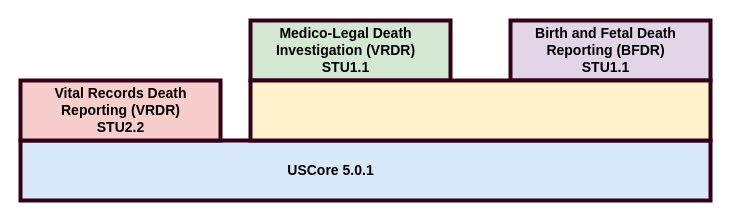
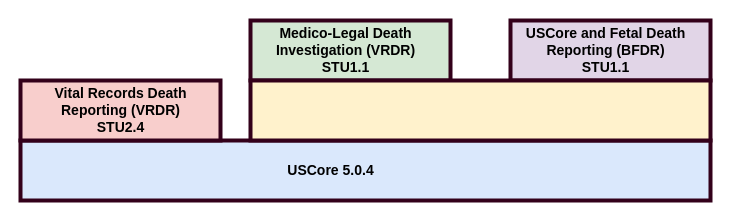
(606, 51) -> (606, 51)
(121, 111) -> (121, 111)
(331, 171) -> (331, 171)
